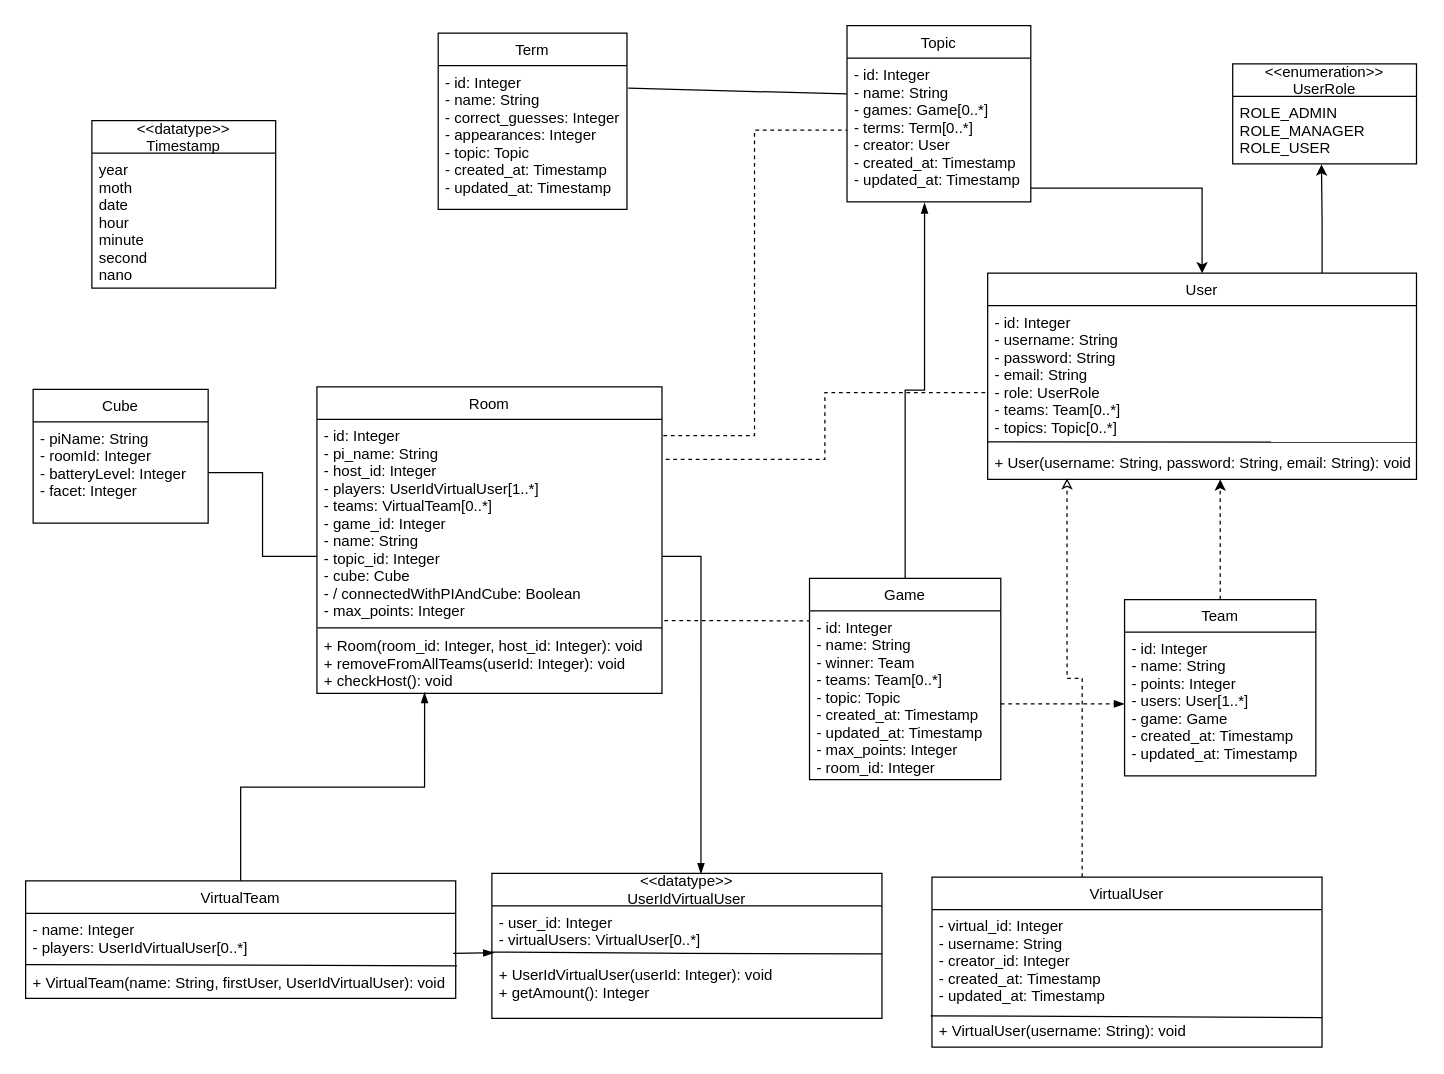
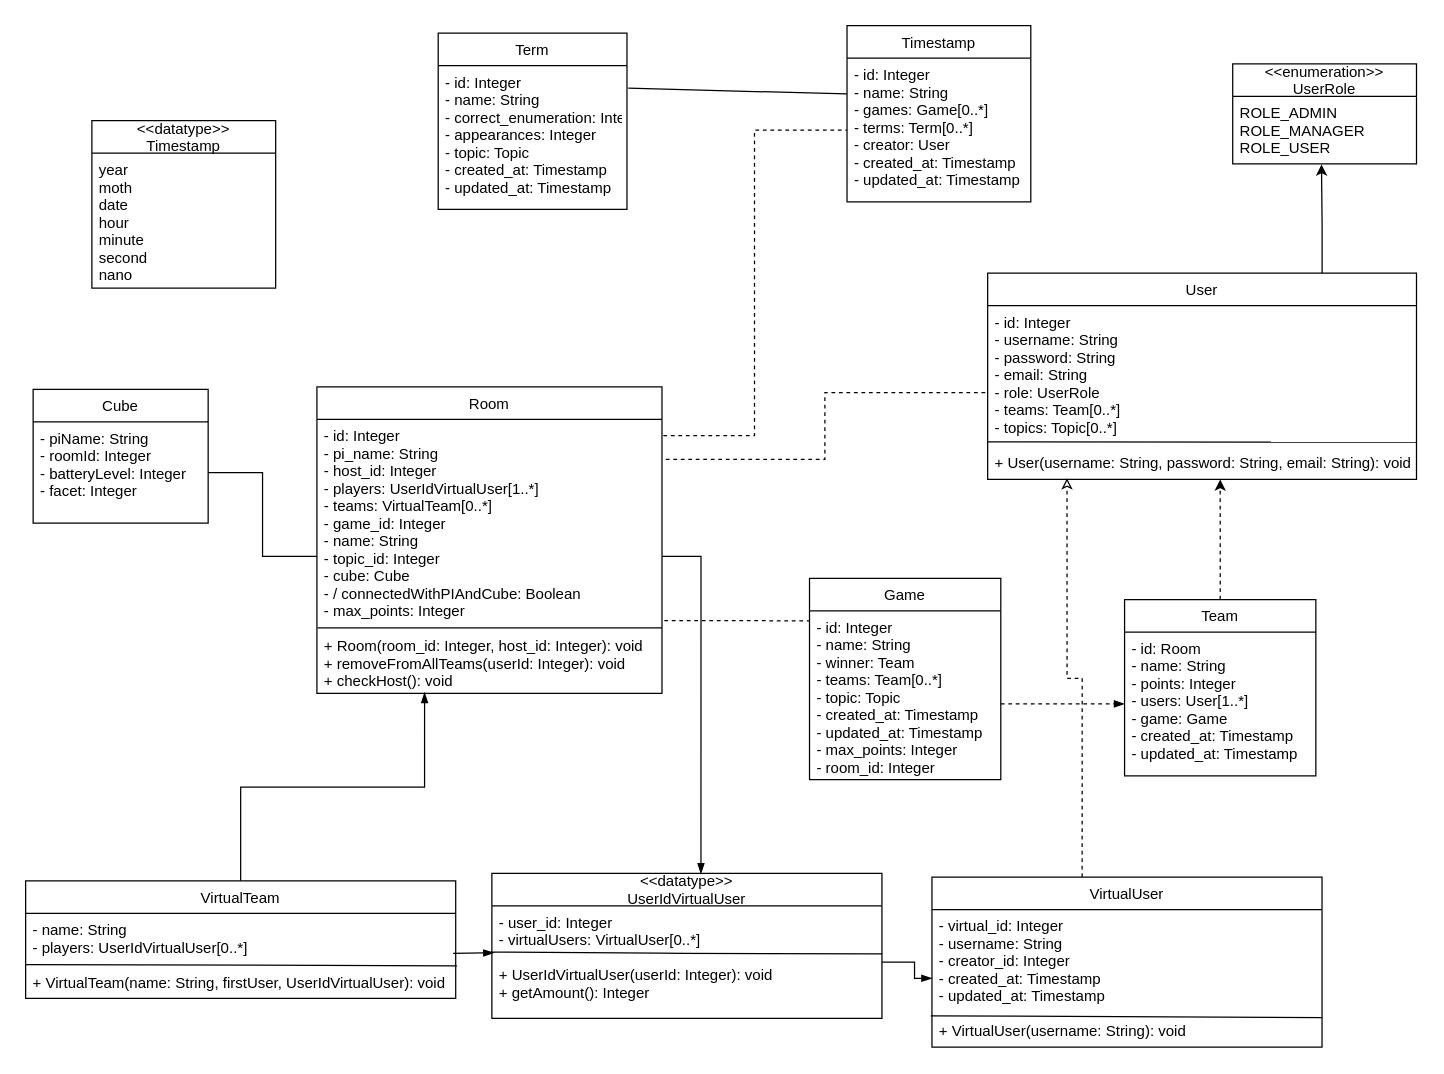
(938, 43) -> (938, 43)
(492, 83) -> (492, 83)
(1155, 188) -> none
(909, 390) -> none
(1178, 649) -> (1165, 649)
(90, 930) -> (84, 930)
none -> (909, 962)
